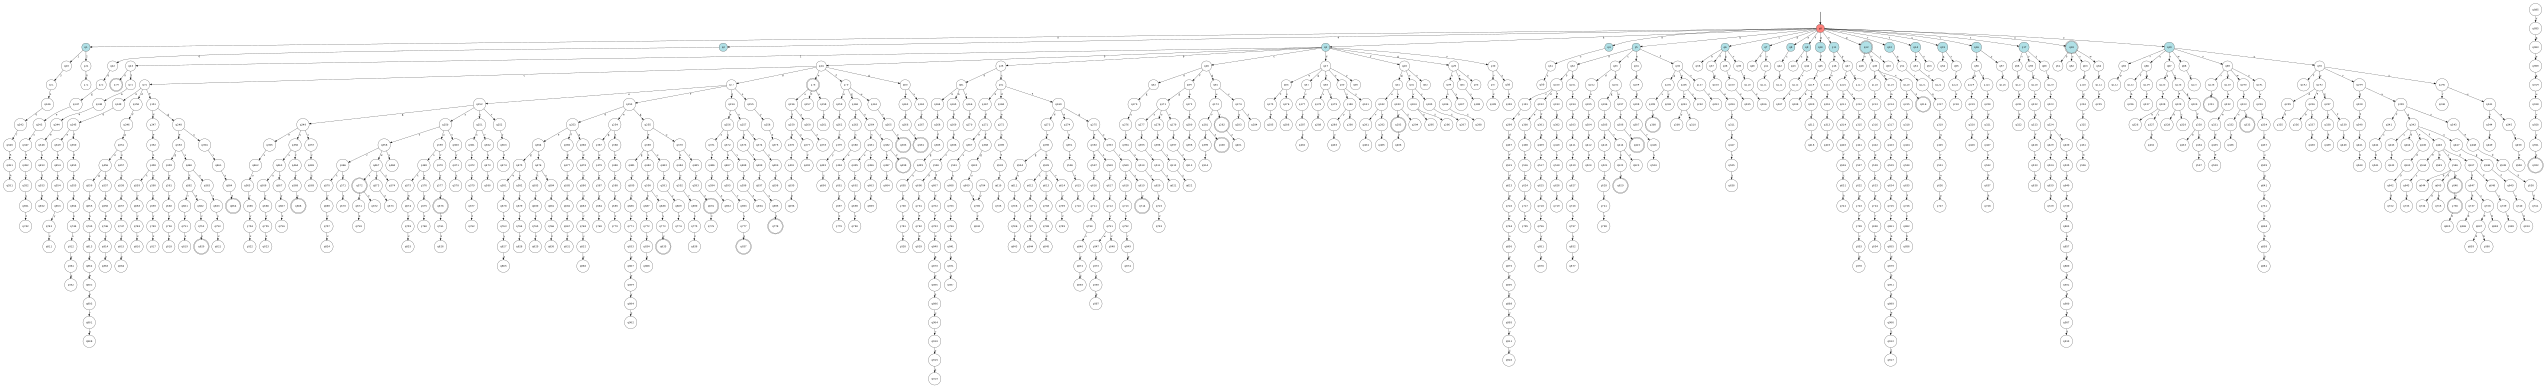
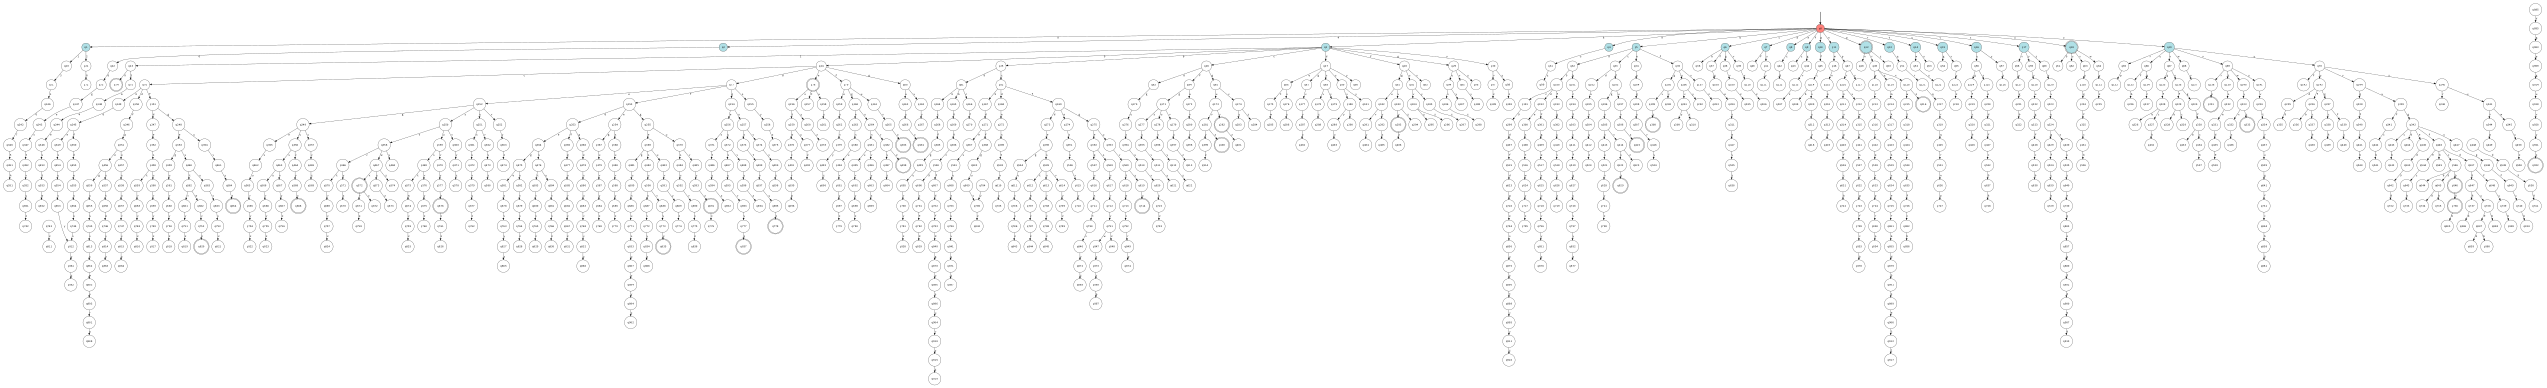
(2454, 125) -> none
(54, 215) -> (61, 226)
